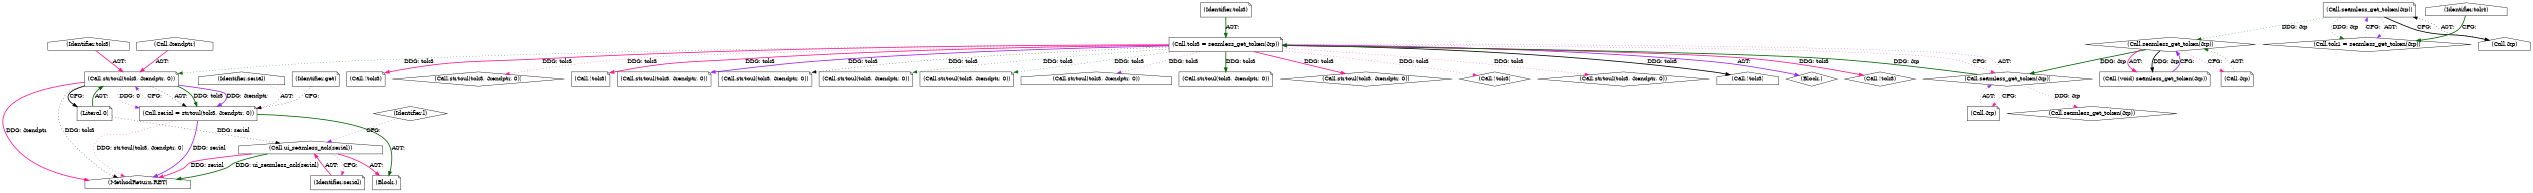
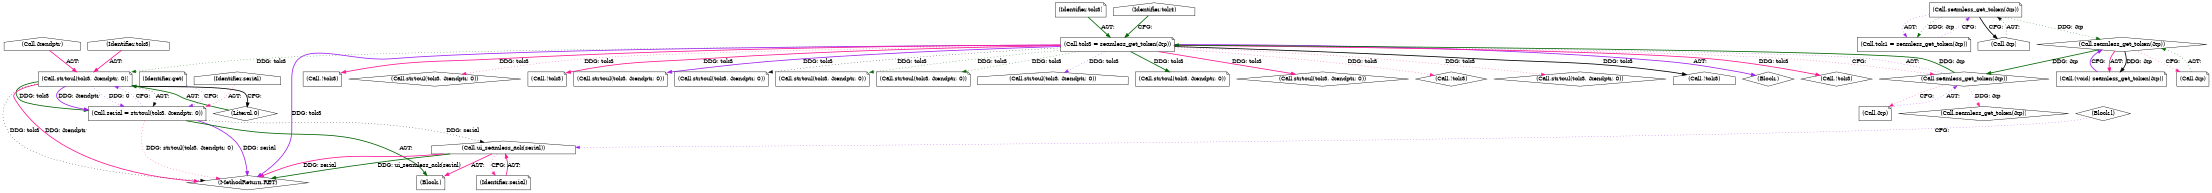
(2455, 32) -> (1138, 25)
(2367, 44) -> (1914, 44)
none -> (480, 54)
(289, 102) -> (203, 93)
(95, 114) -> (245, 114)
(410, 114) -> (2103, 114)
(190, 129) -> (344, 123)
(138, 183) -> (248, 183)
